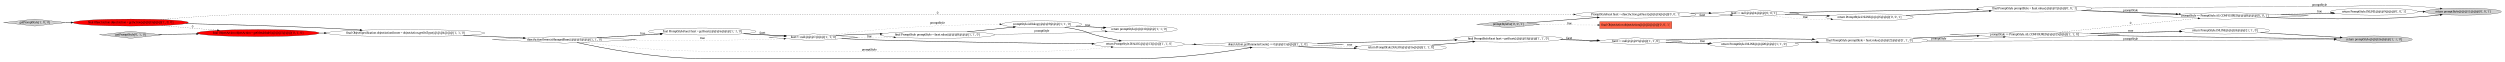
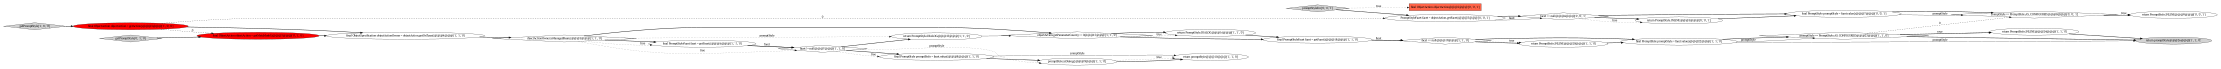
(2463, 12) -> none
(1092, 34) -> none
